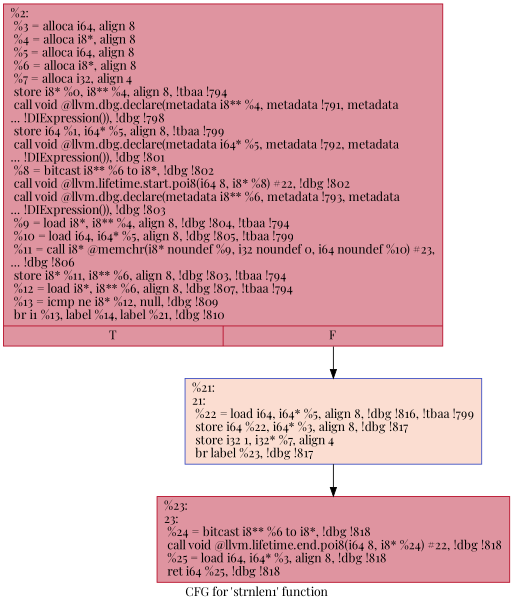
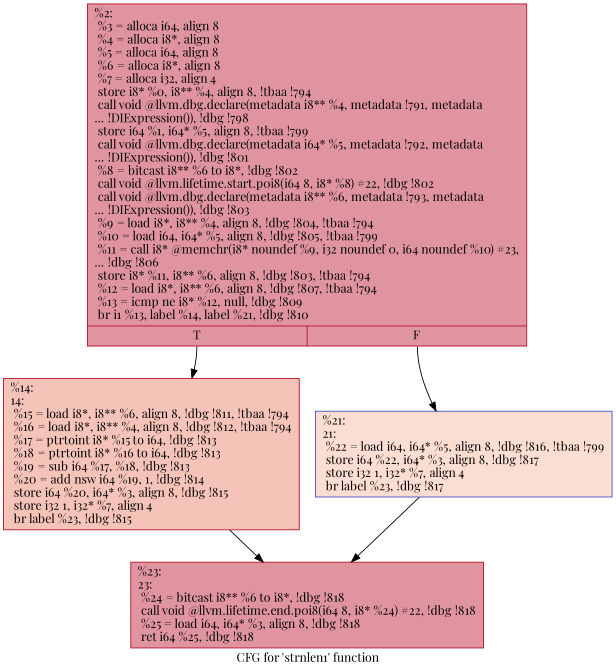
none -> (151, 454)
